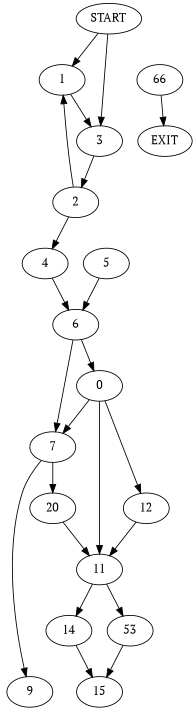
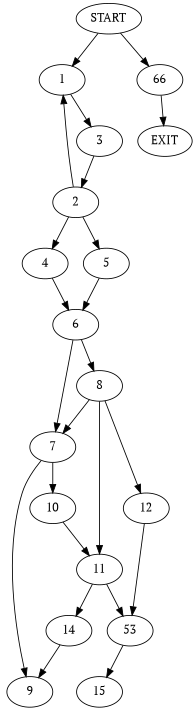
(105, 76) -> (132, 46)
none -> (89, 229)
(100, 386) -> (100, 386)
(53, 508) -> (53, 508)
(126, 536) -> (139, 565)
(82, 657) -> (52, 658)
